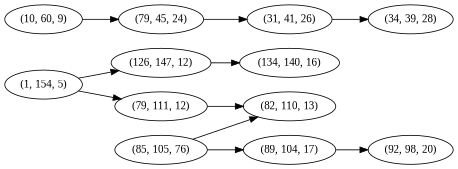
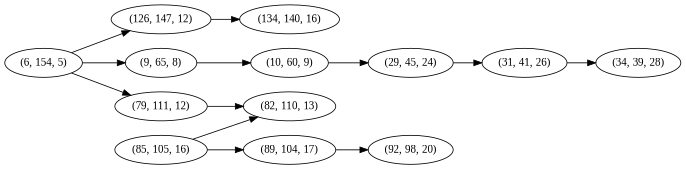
(161, 19) -> (411, 63)
none -> (161, 63)
(44, 85) -> (44, 63)
(161, 150) -> (161, 150)
